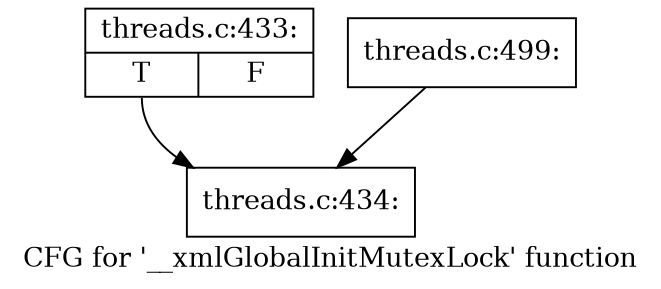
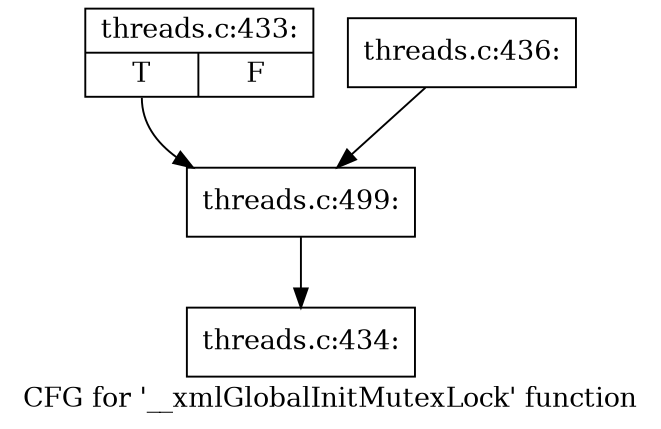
none -> (462, 53)
(152, 132) -> (152, 132)
